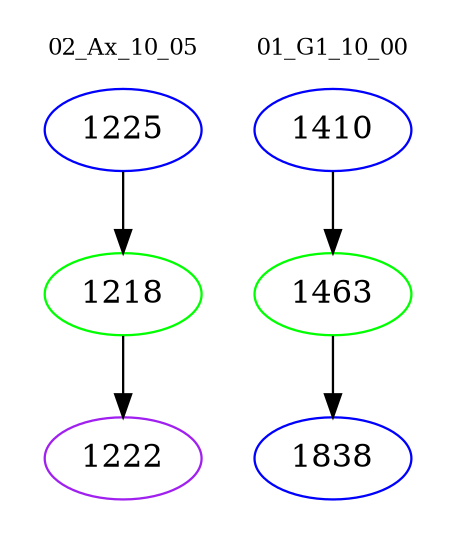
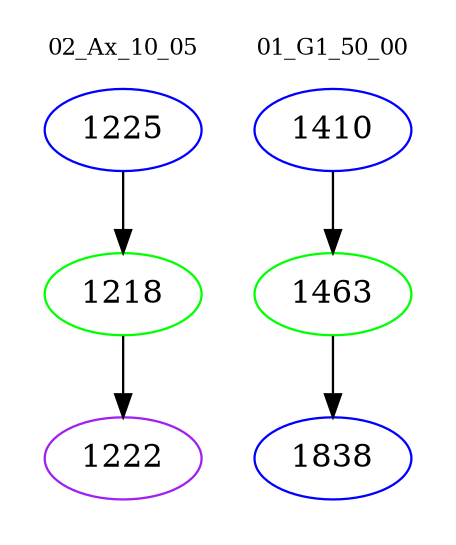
(333, 49) -> (333, 49)
